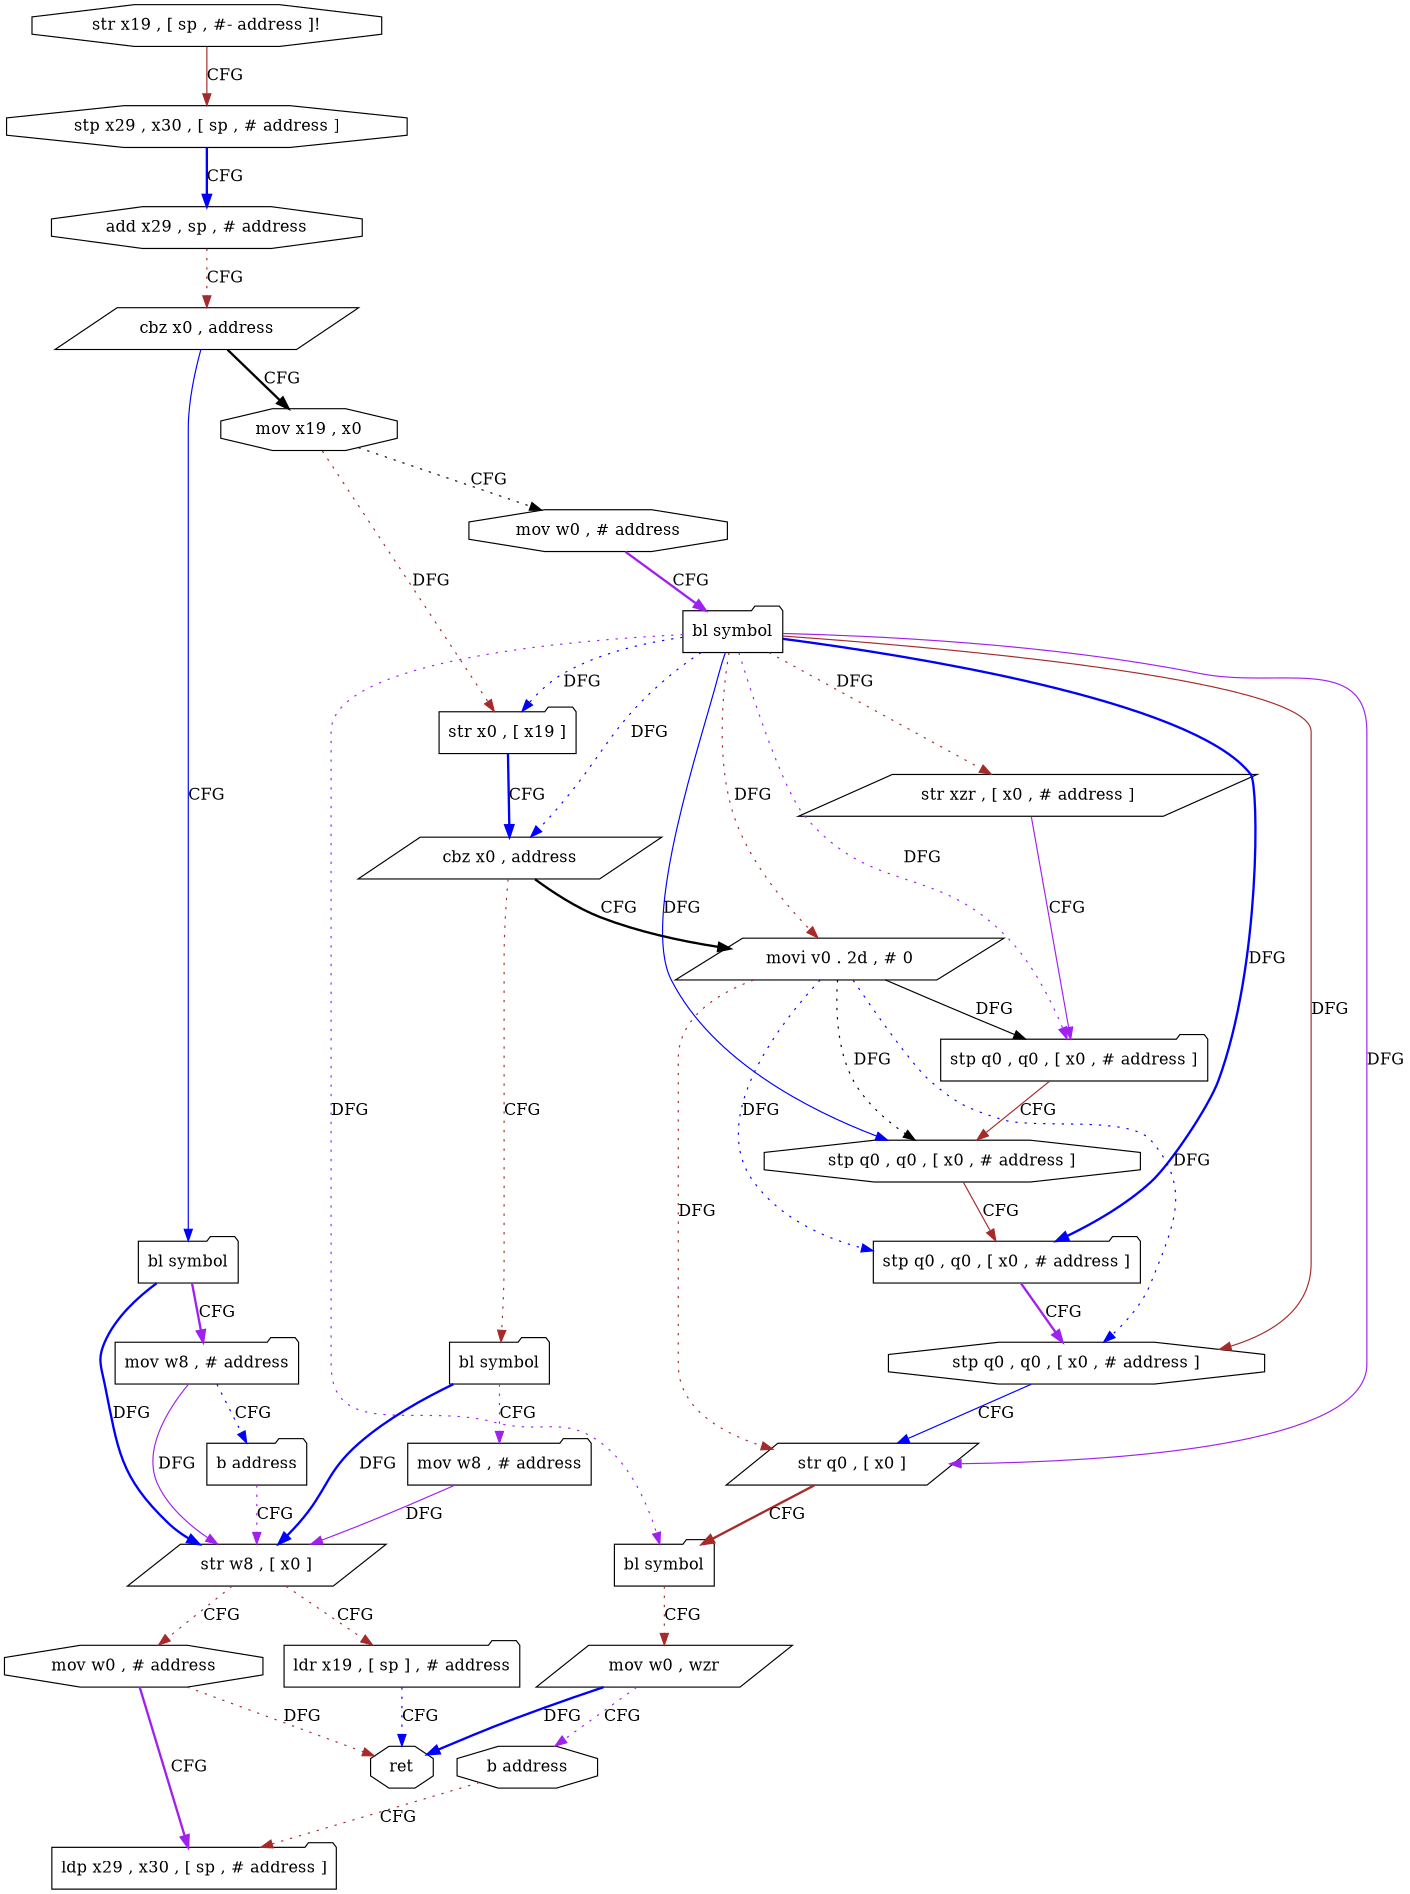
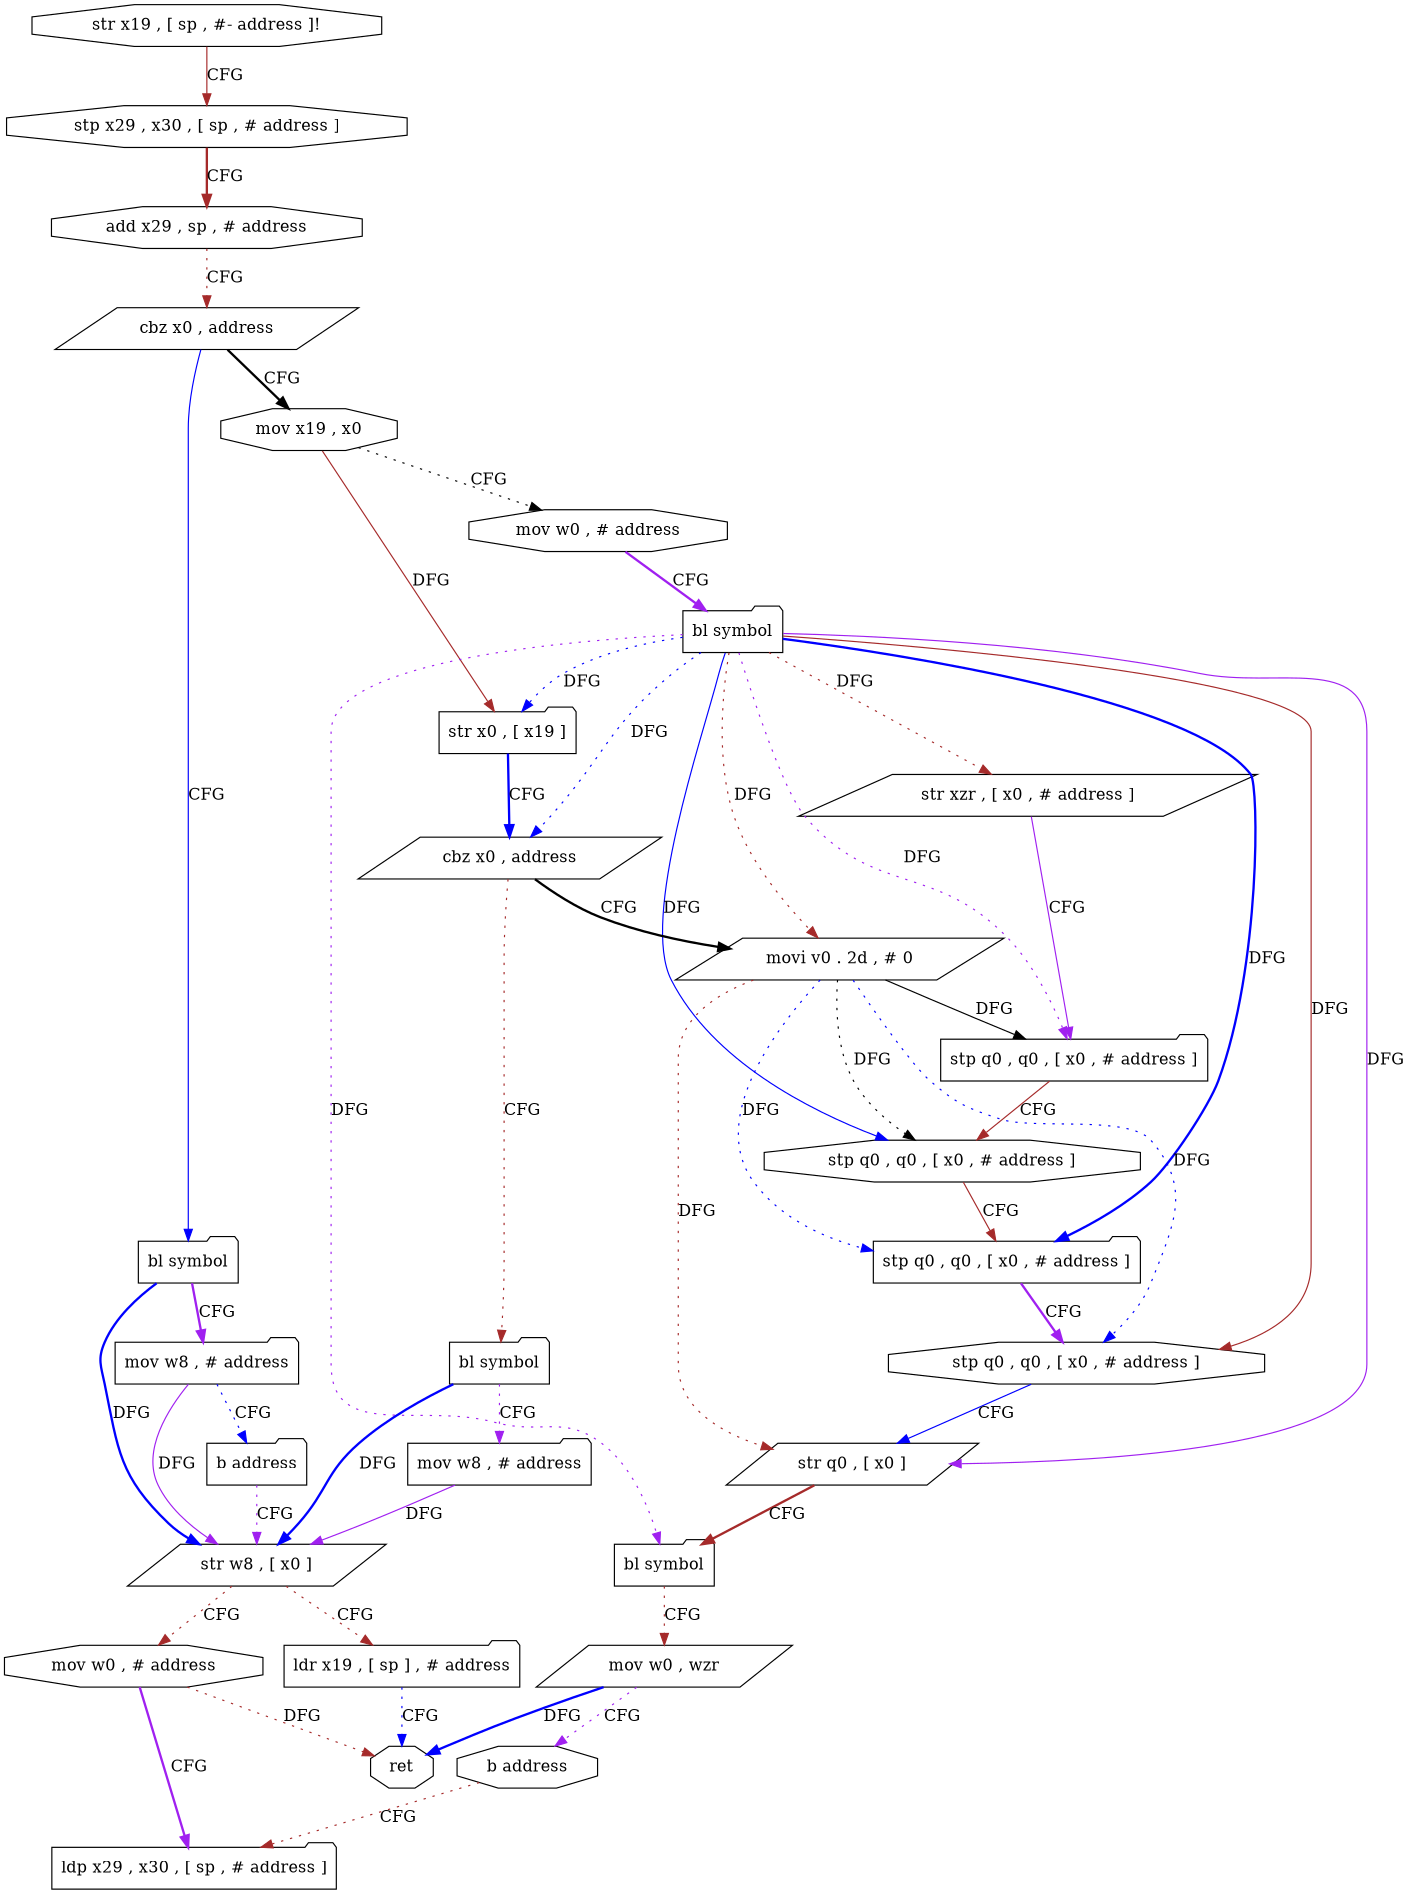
(207, 171) -> (207, 171)
(405, 576) -> (405, 576)
